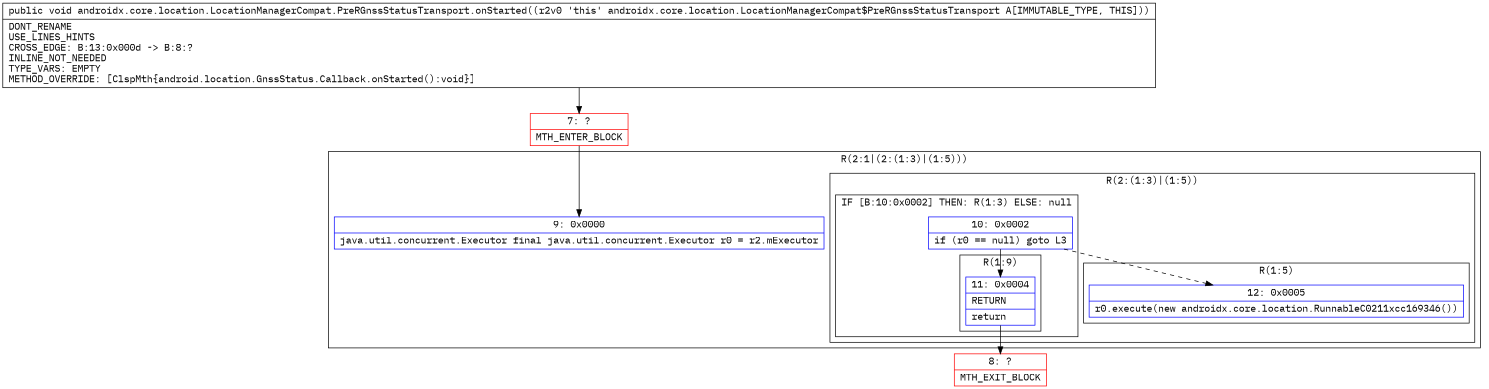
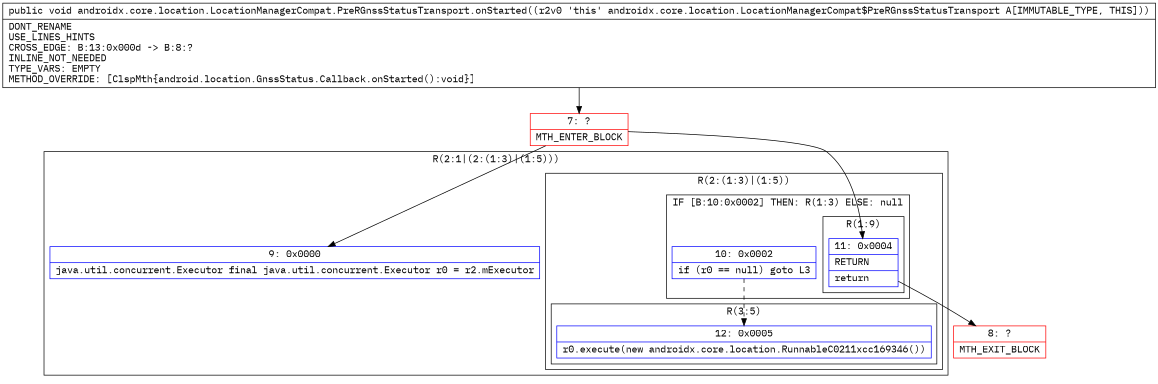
(1000, 260) -> (773, 140)
(1276, 271) -> (744, 312)
